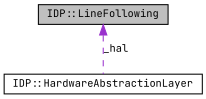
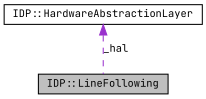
(103, 55) -> (103, 55)
